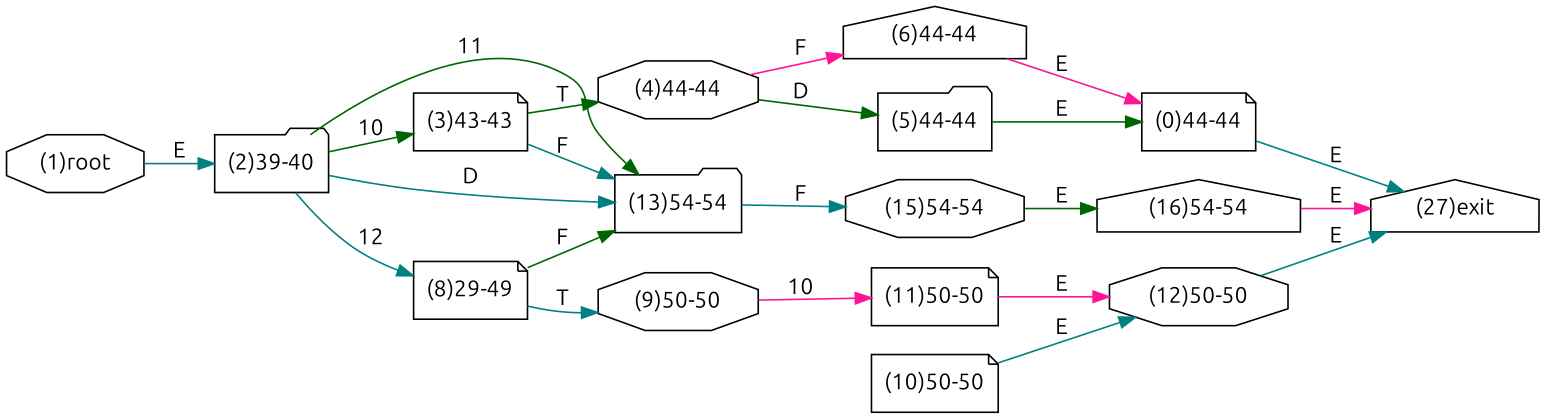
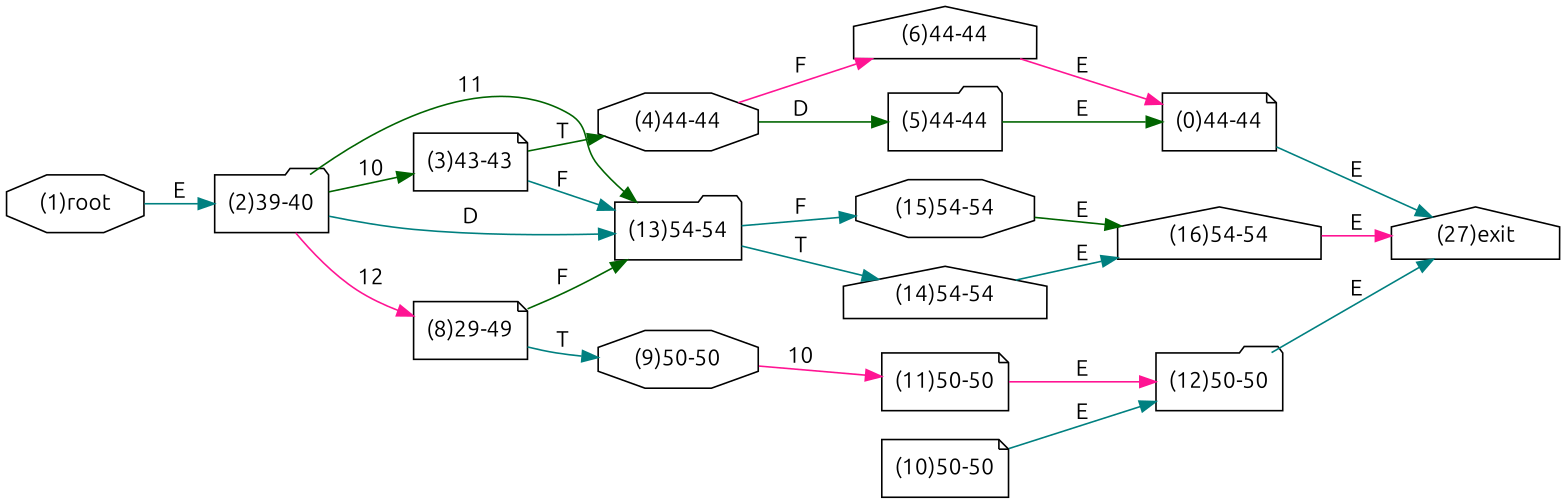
(342, 239) -> (342, 279)
none -> (945, 295)
(1199, 297) -> (1219, 382)
